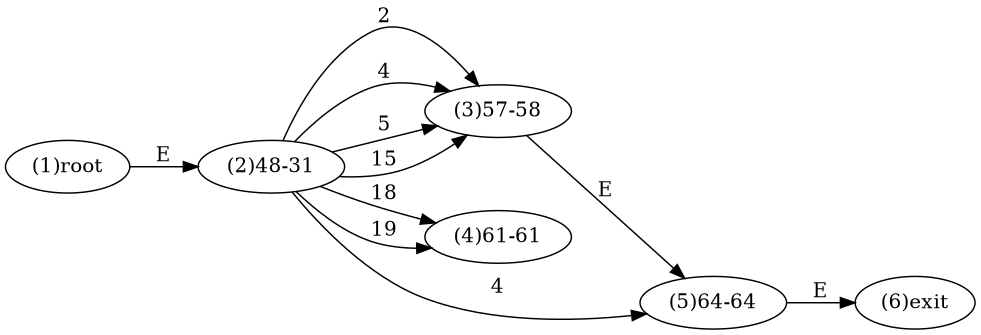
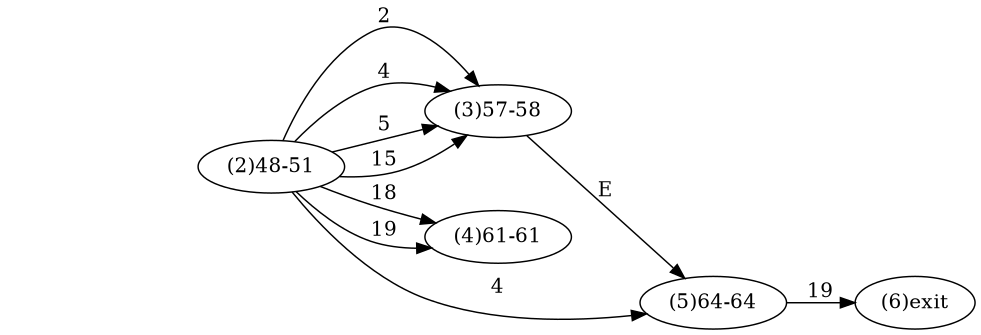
(68, 167) -> none
(271, 167) -> (271, 167)
(821, 292) -> (821, 292)
